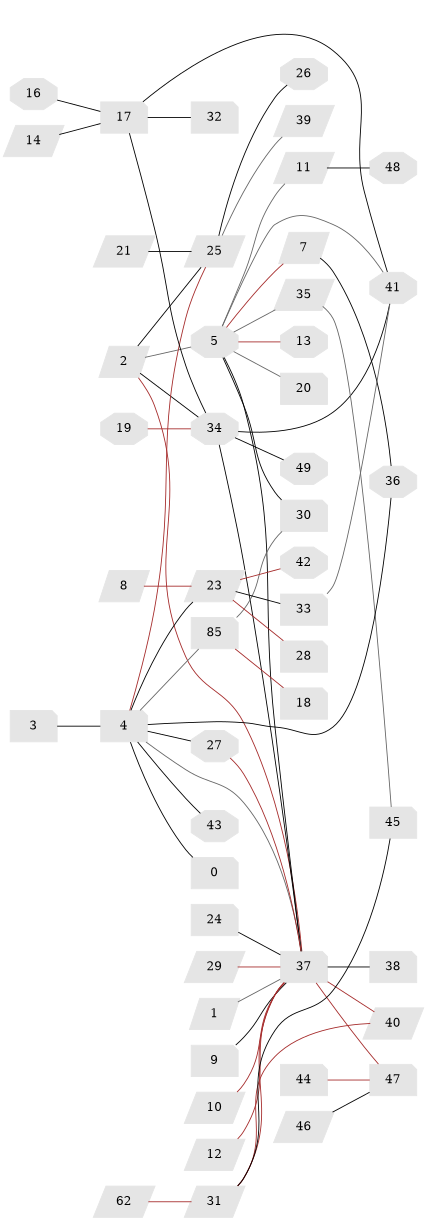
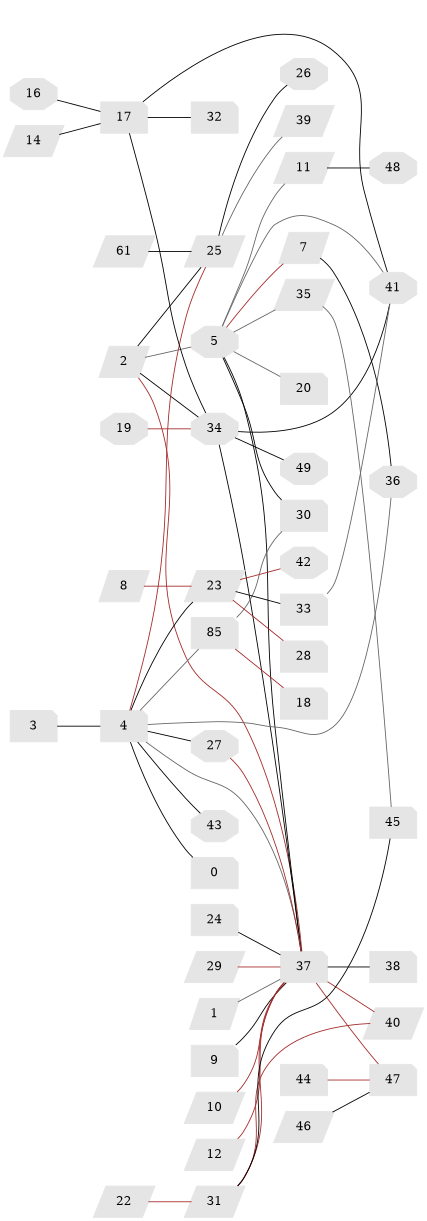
(124, 251) -> (124, 251)
(304, 342) -> none
(348, 706) -> (348, 706)
(124, 1202) -> (124, 1202)
